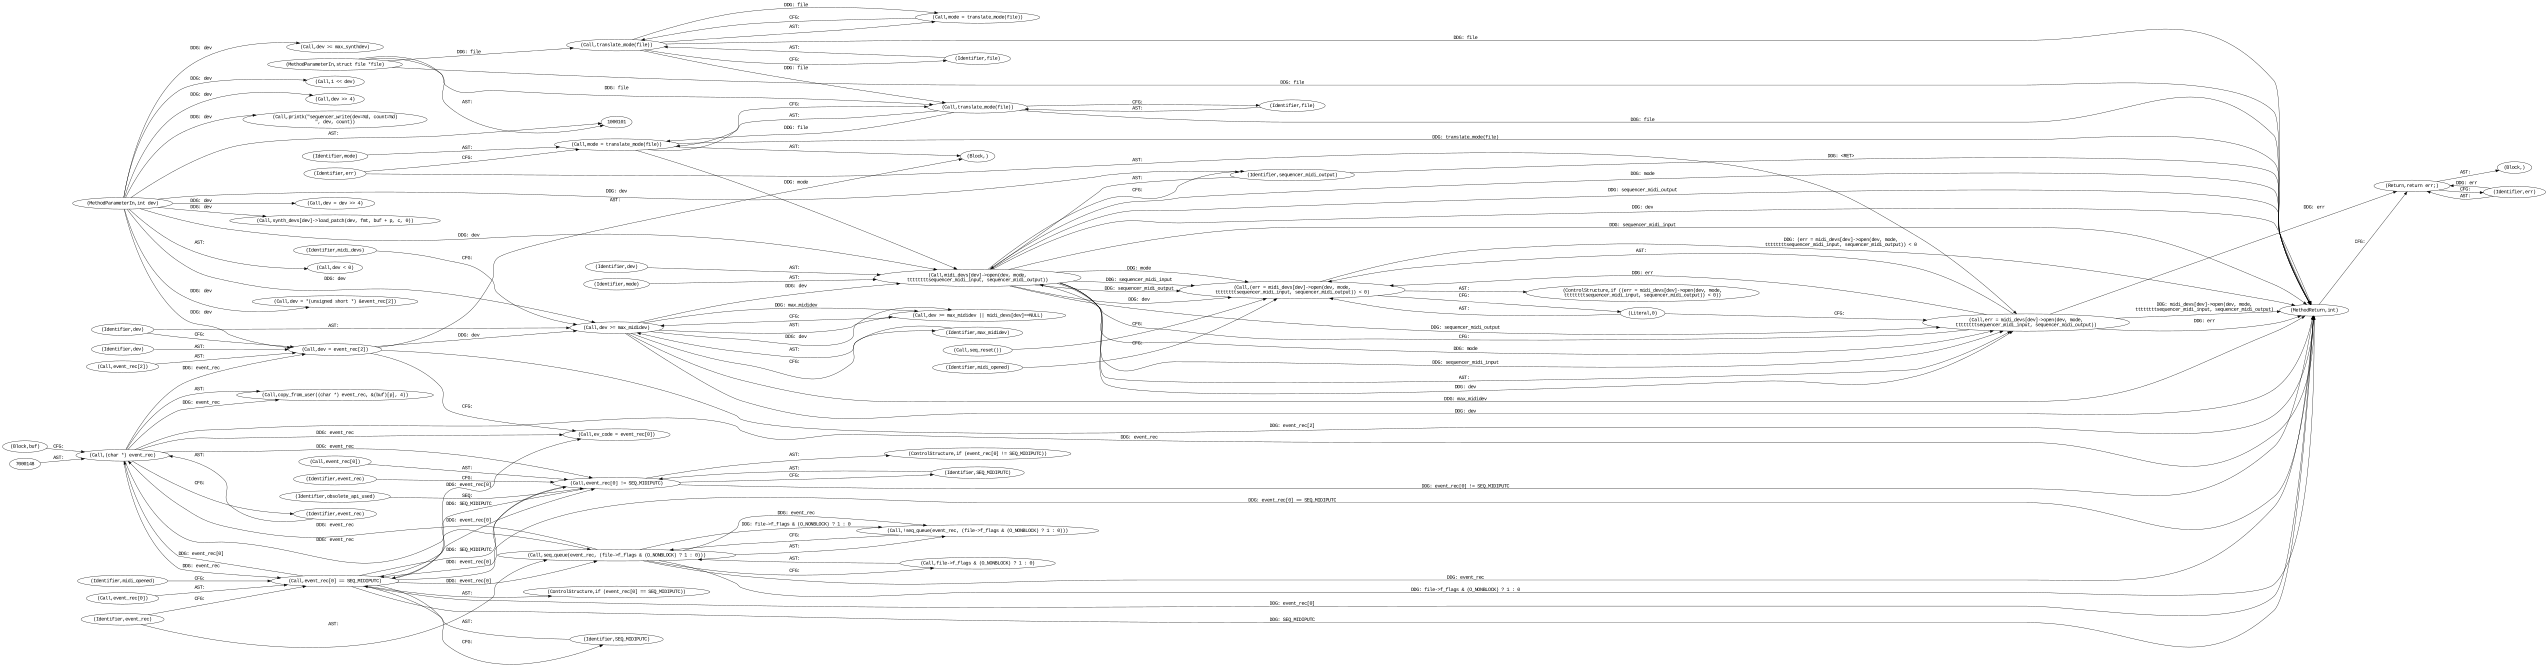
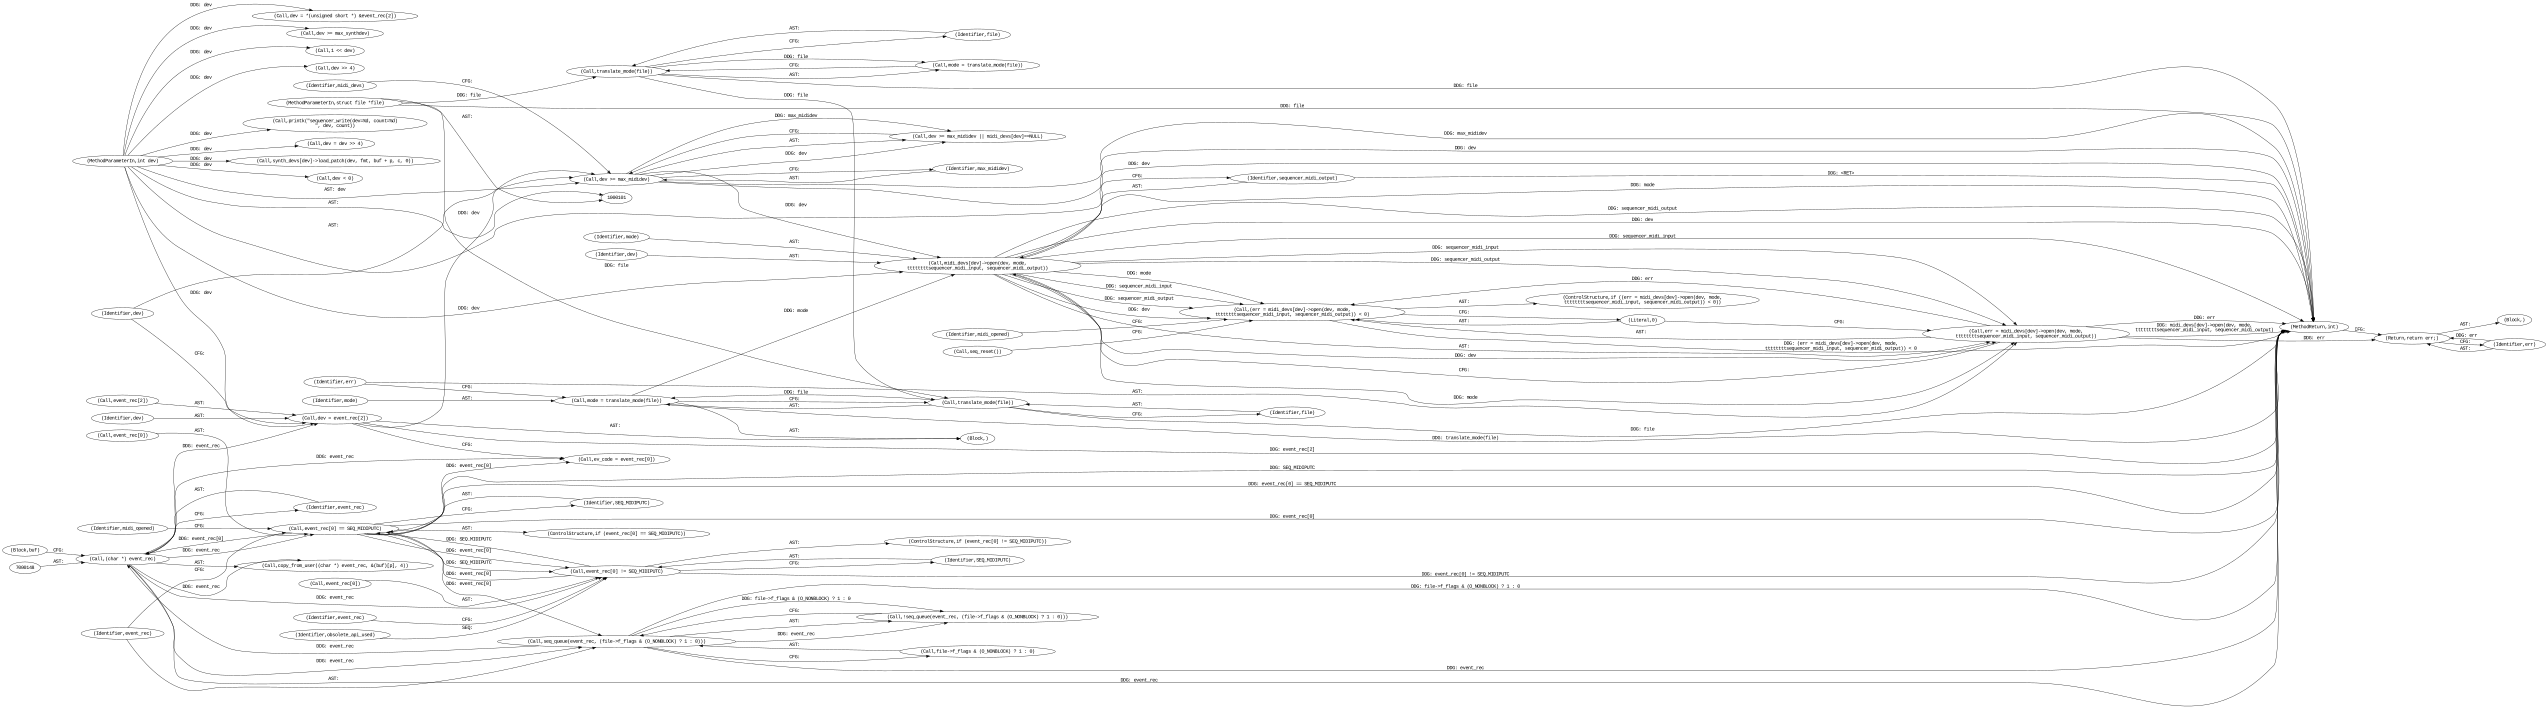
(697, 199) -> (1239, 164)
(201, 242) -> (201, 165)
(335, 279) -> (335, 190)
